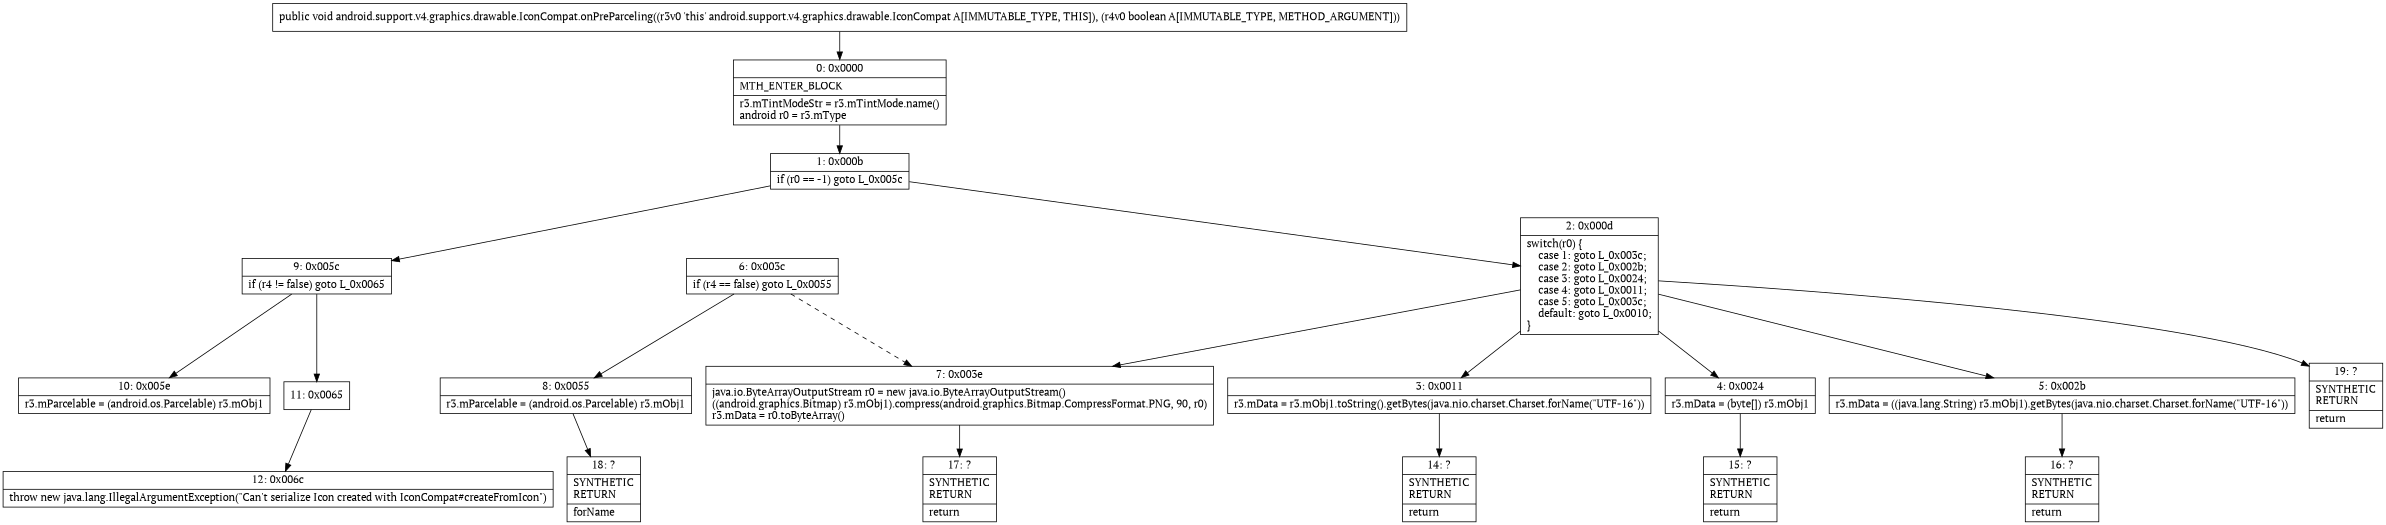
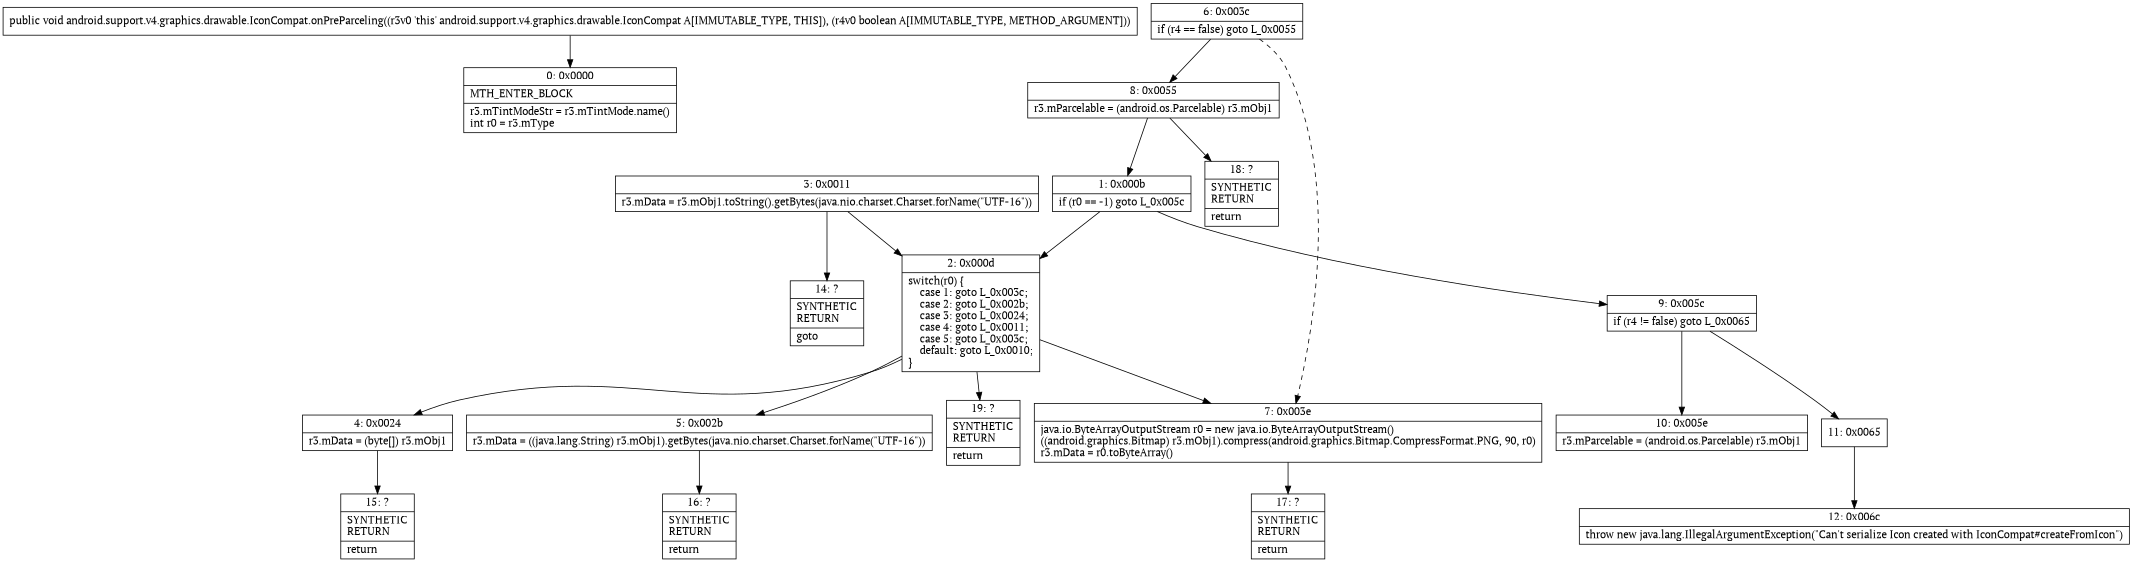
(793, 116) -> (512, 123)
(840, 135) -> (1139, 143)
(1494, 352) -> (872, 231)
(594, 513) -> (1227, 217)
(1424, 513) -> (807, 337)
